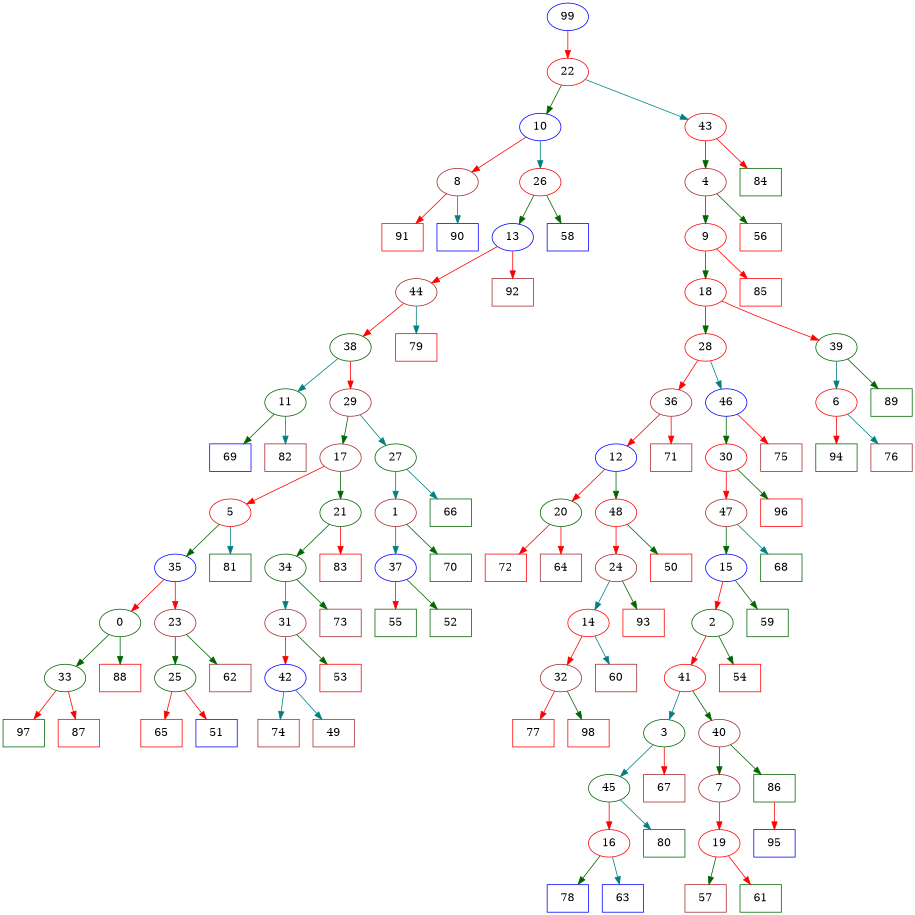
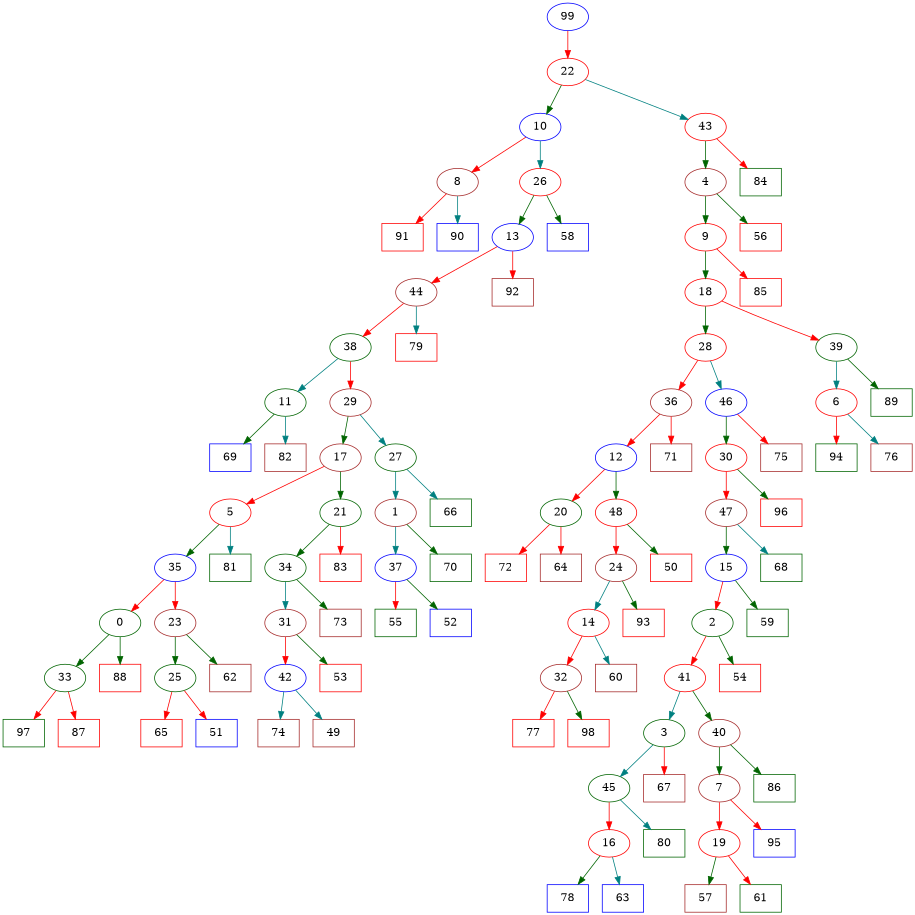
(451, 623) -> (451, 623)
(774, 812) -> (743, 812)
